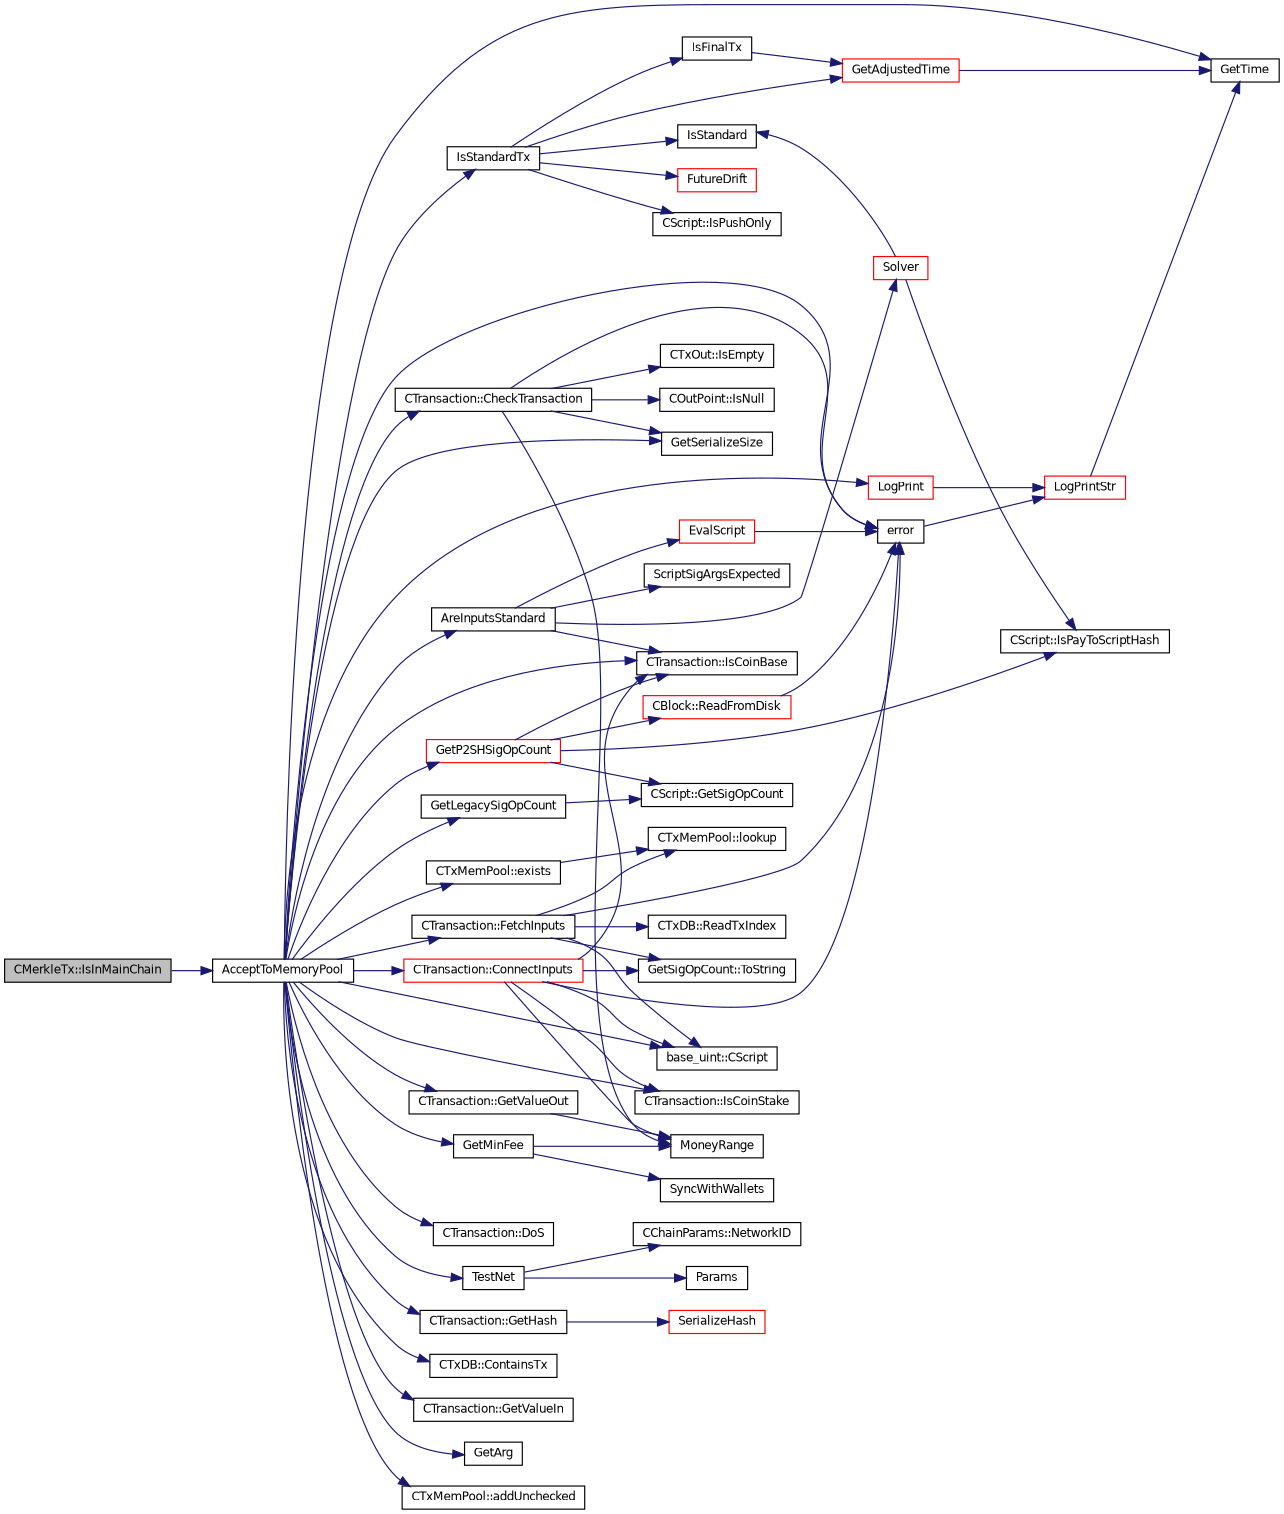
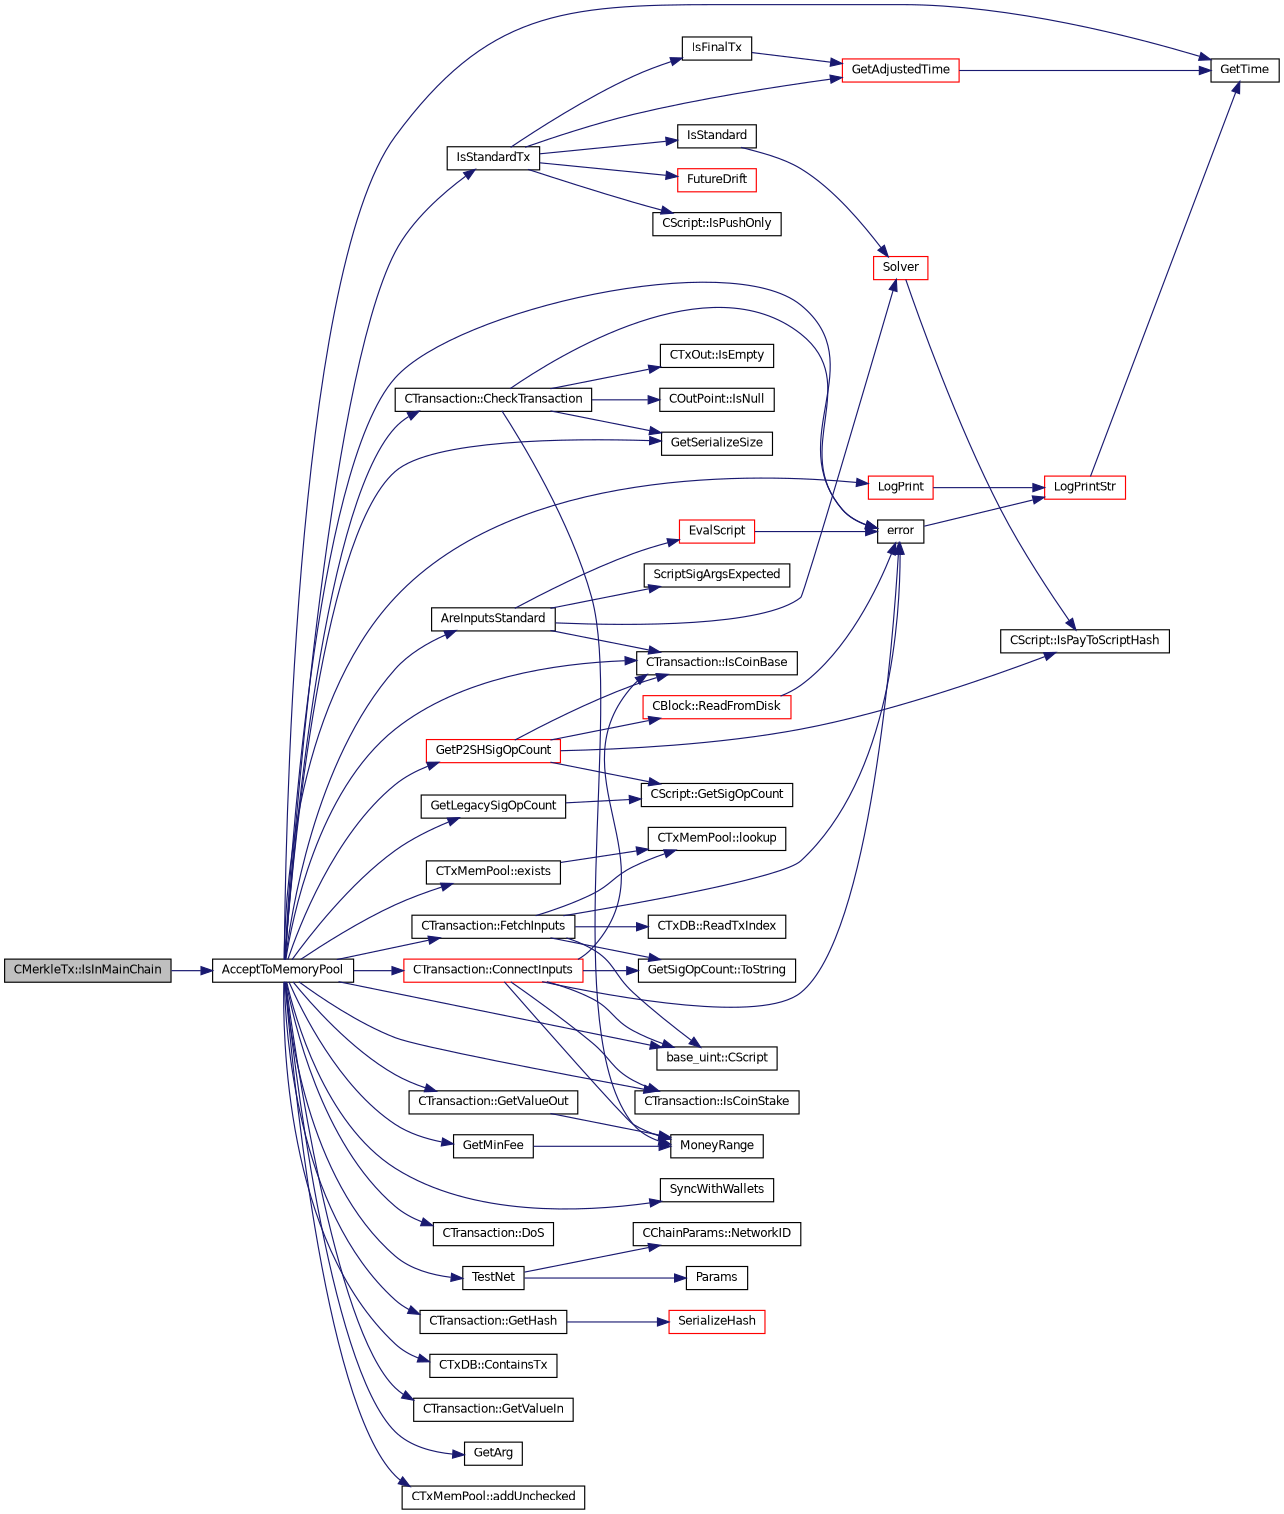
(843, 183) -> (821, 183)
(591, 1165) -> (413, 1178)
